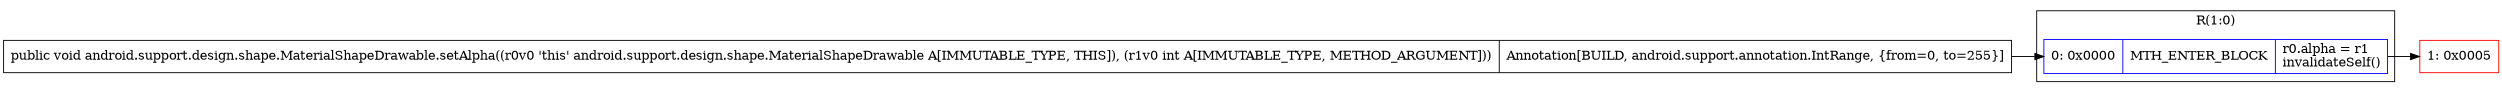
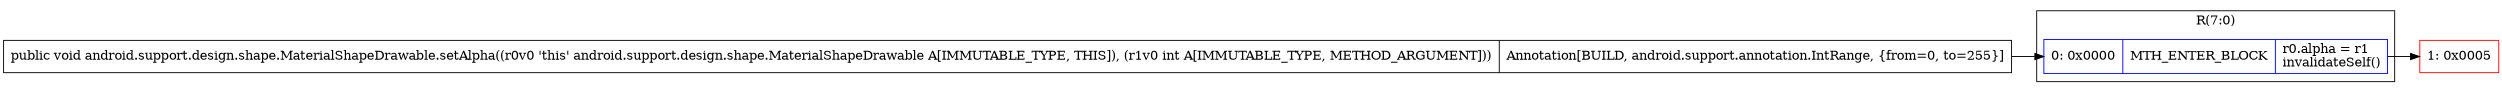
(2216, 21) -> (2216, 21)
